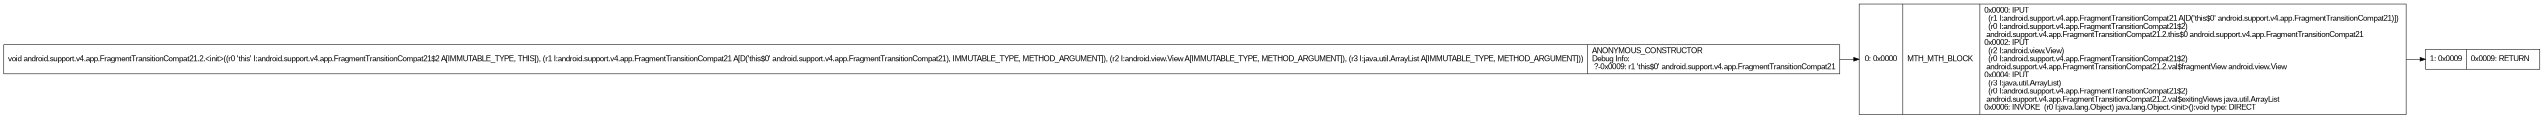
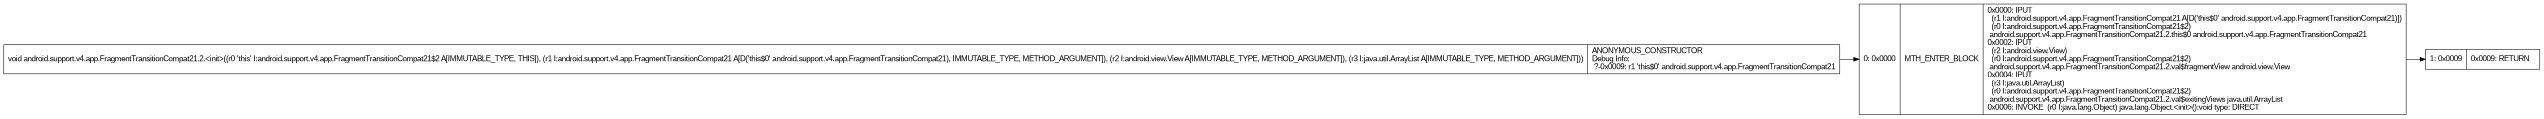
(1940, 59) -> (1942, 59)
